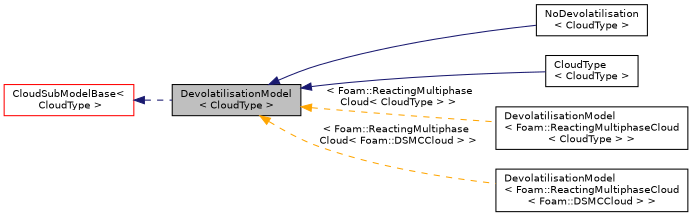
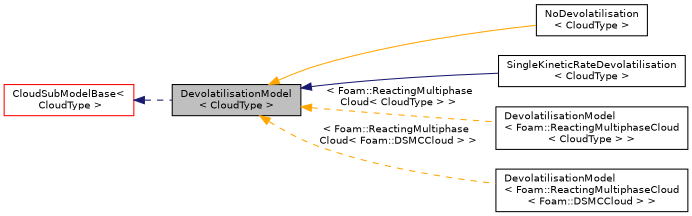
(405, 45) -> (405, 45)
(592, 71) -> (592, 71)
